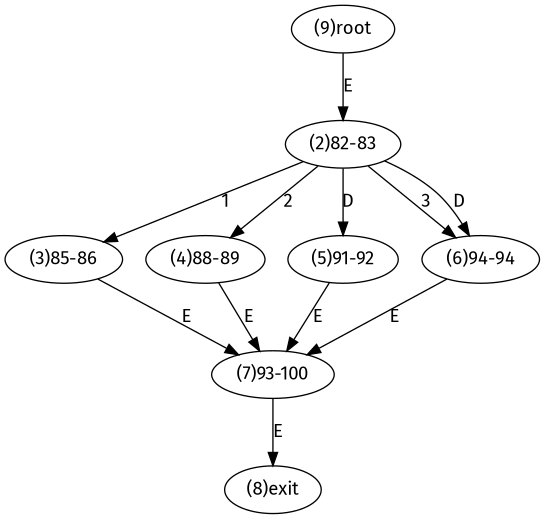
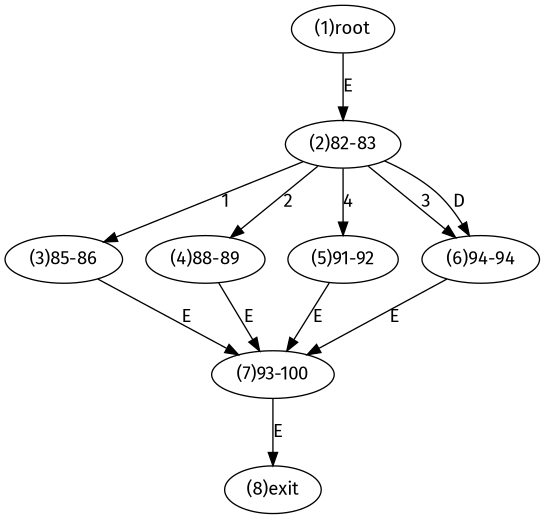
(343, 29) -> (343, 29)
(348, 202) -> (348, 202)
